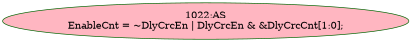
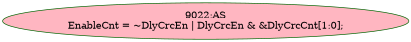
(206, 21) -> (206, 21)
